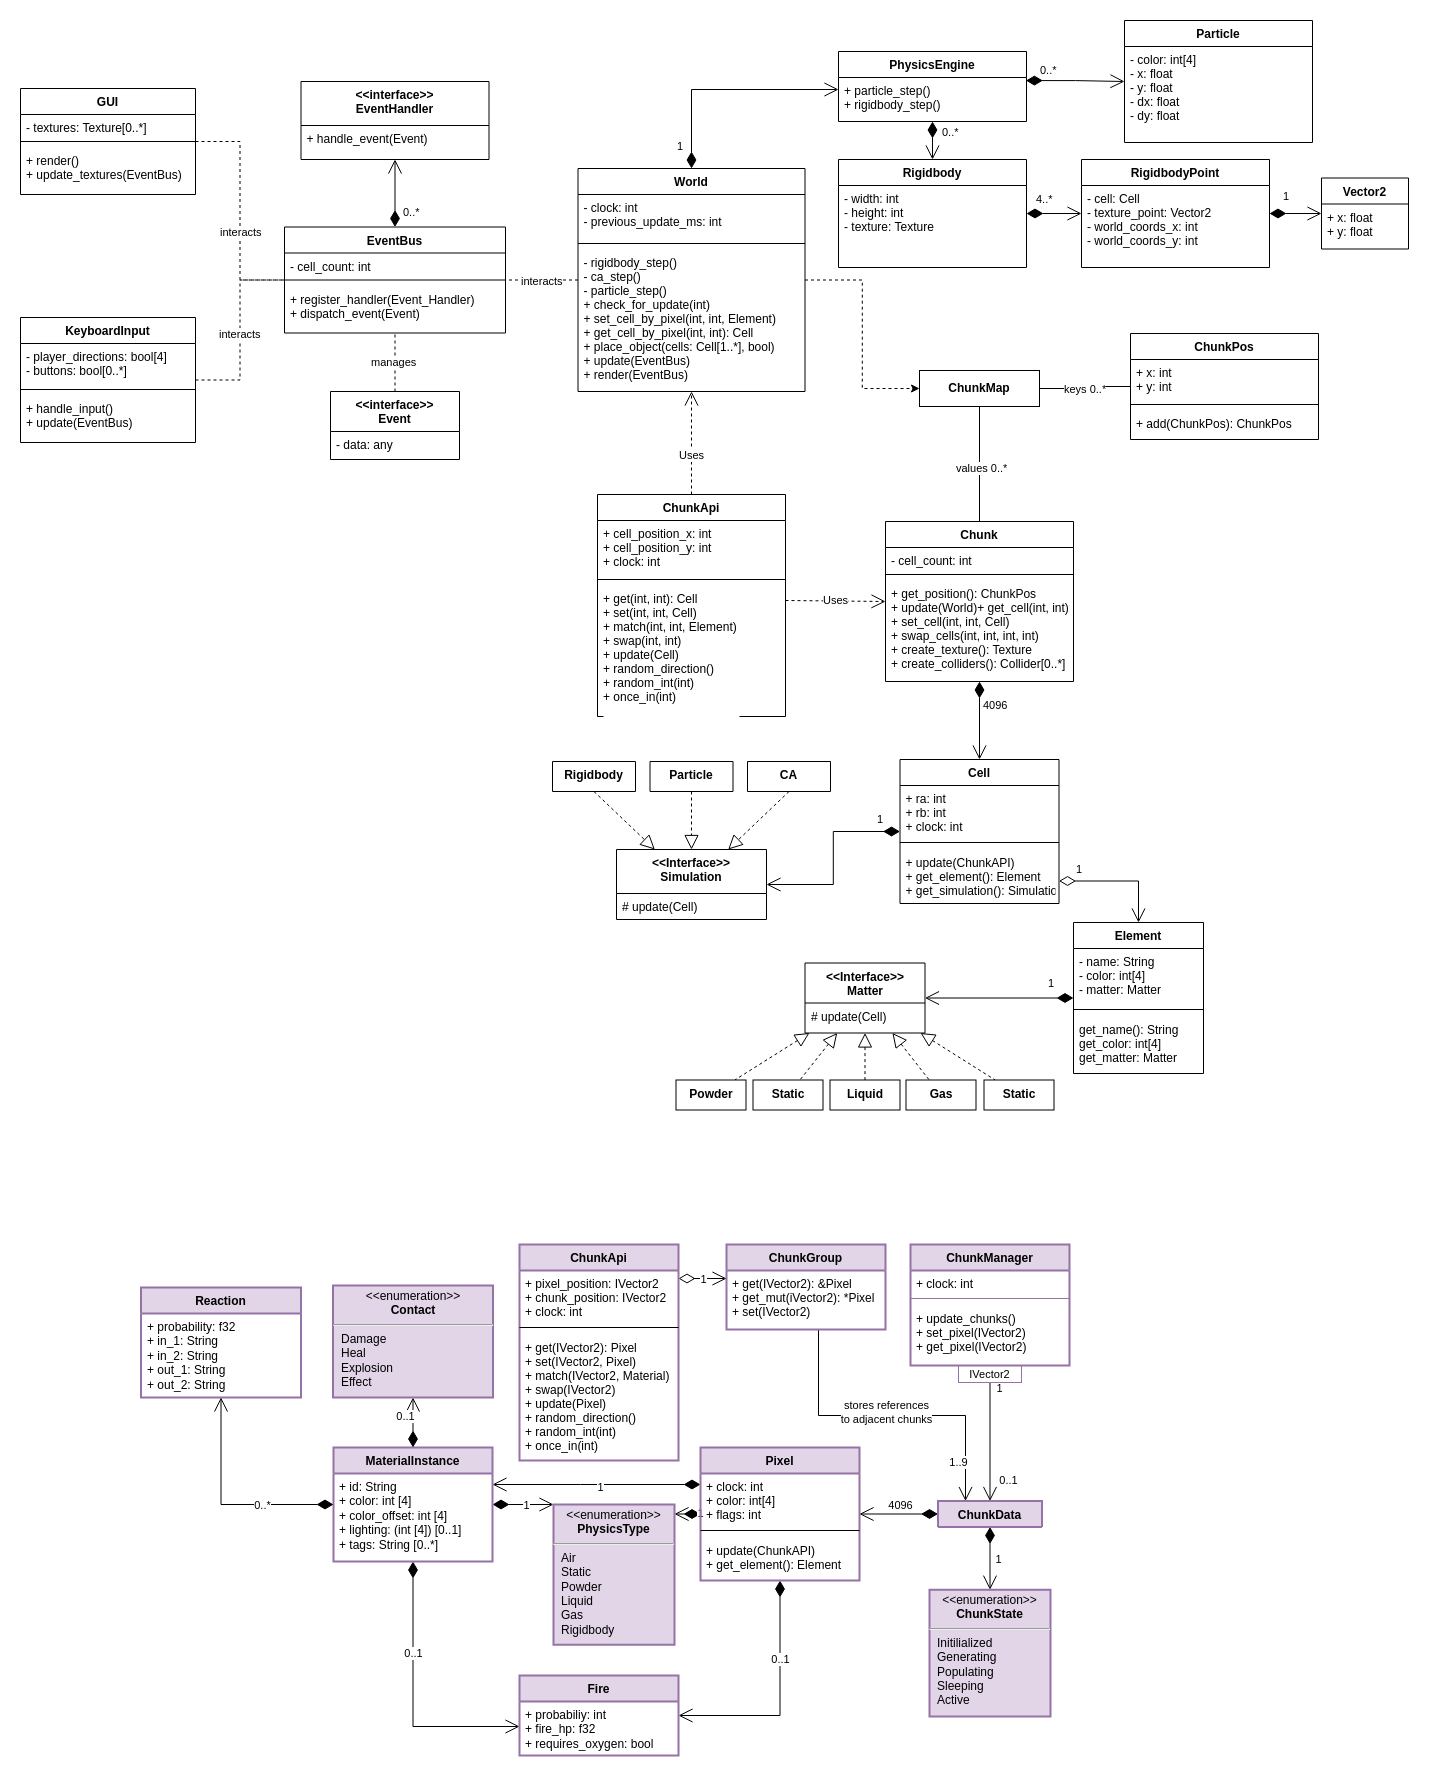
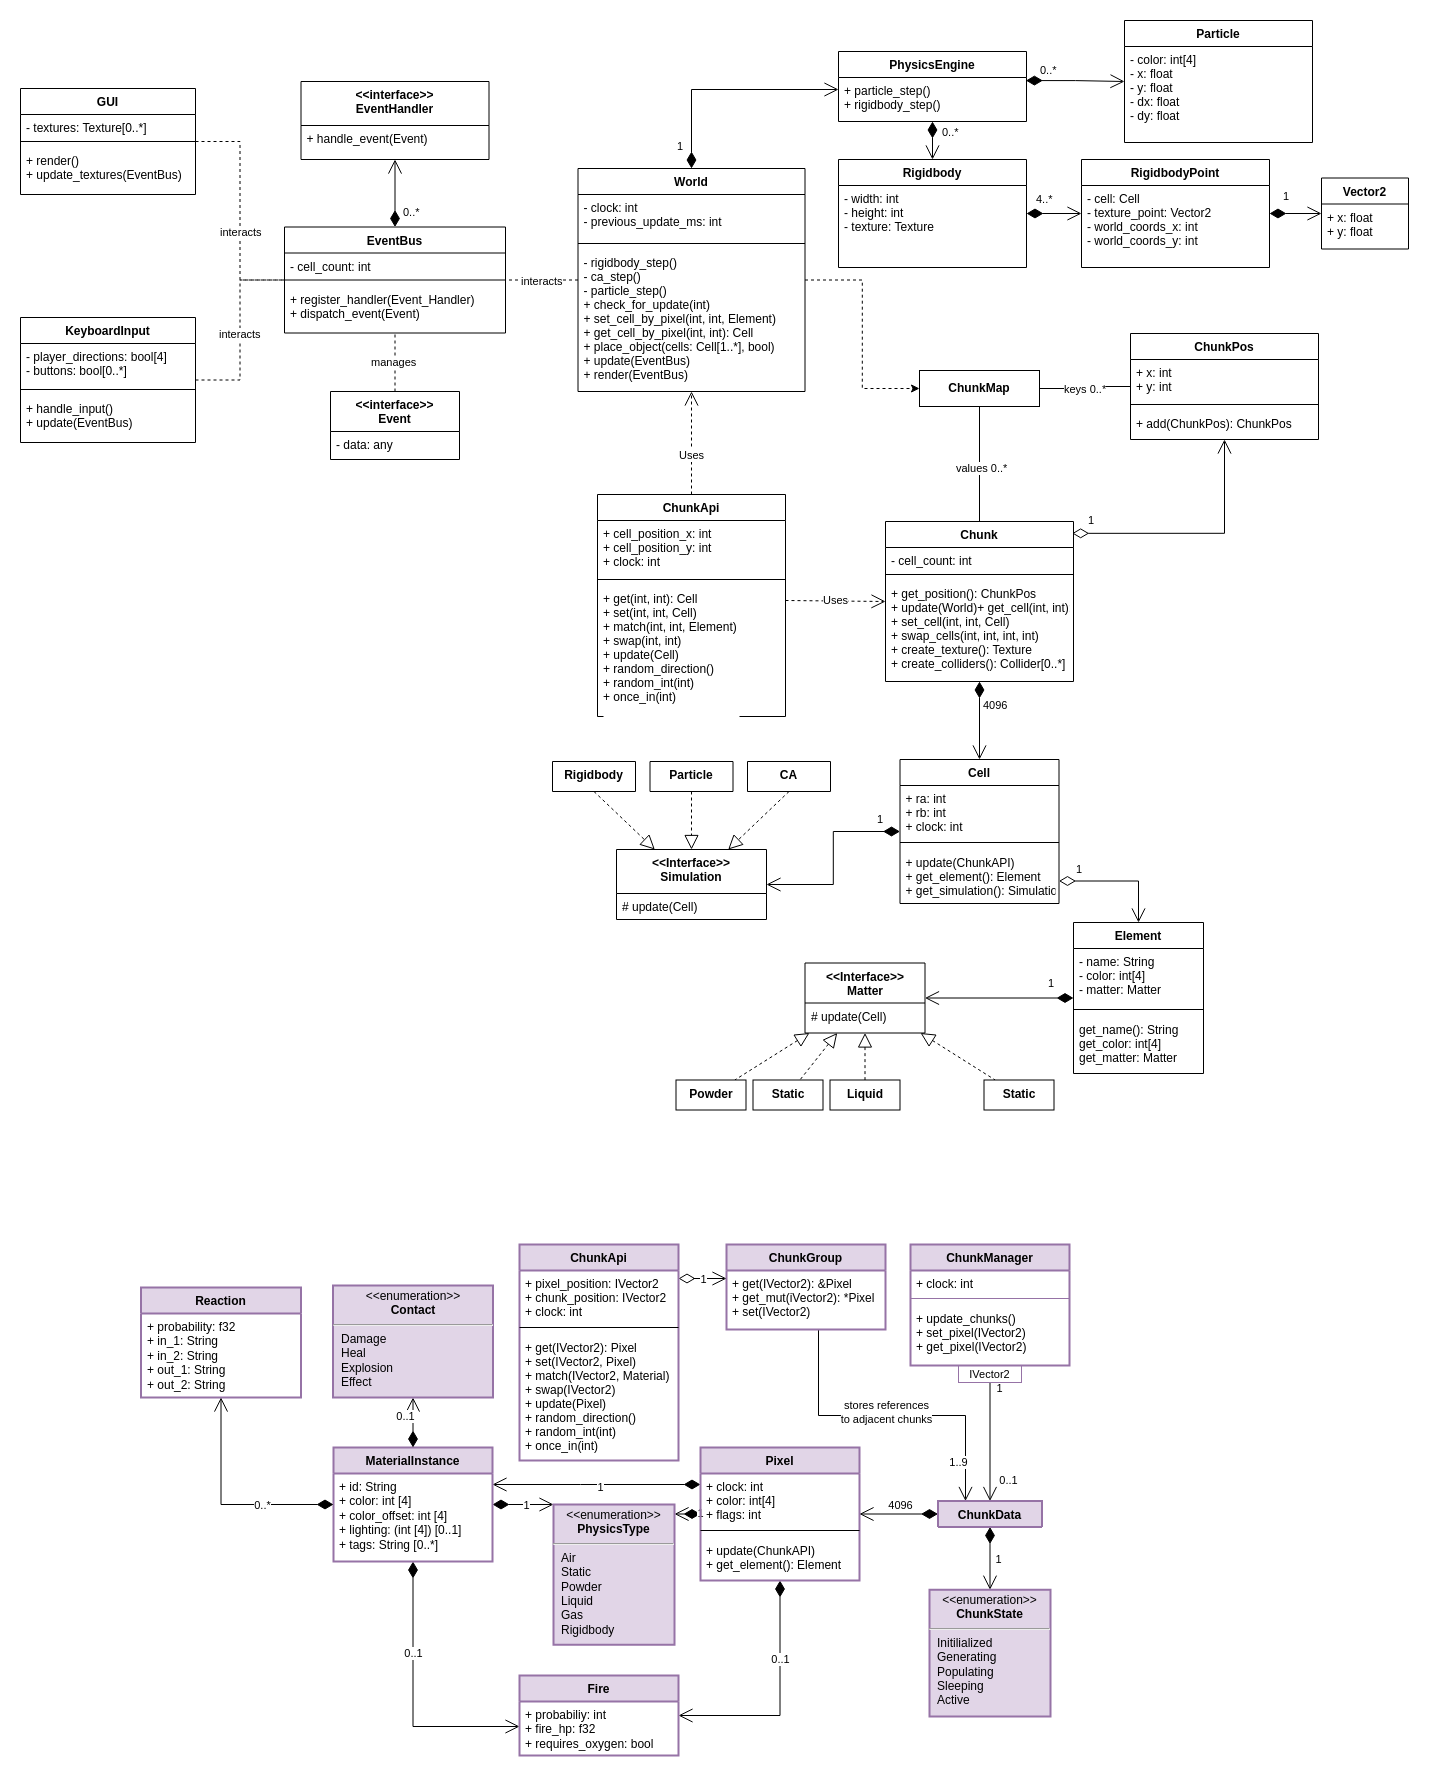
none -> (1201, 533)
(915, 1062) -> none
(941, 1095) -> none
